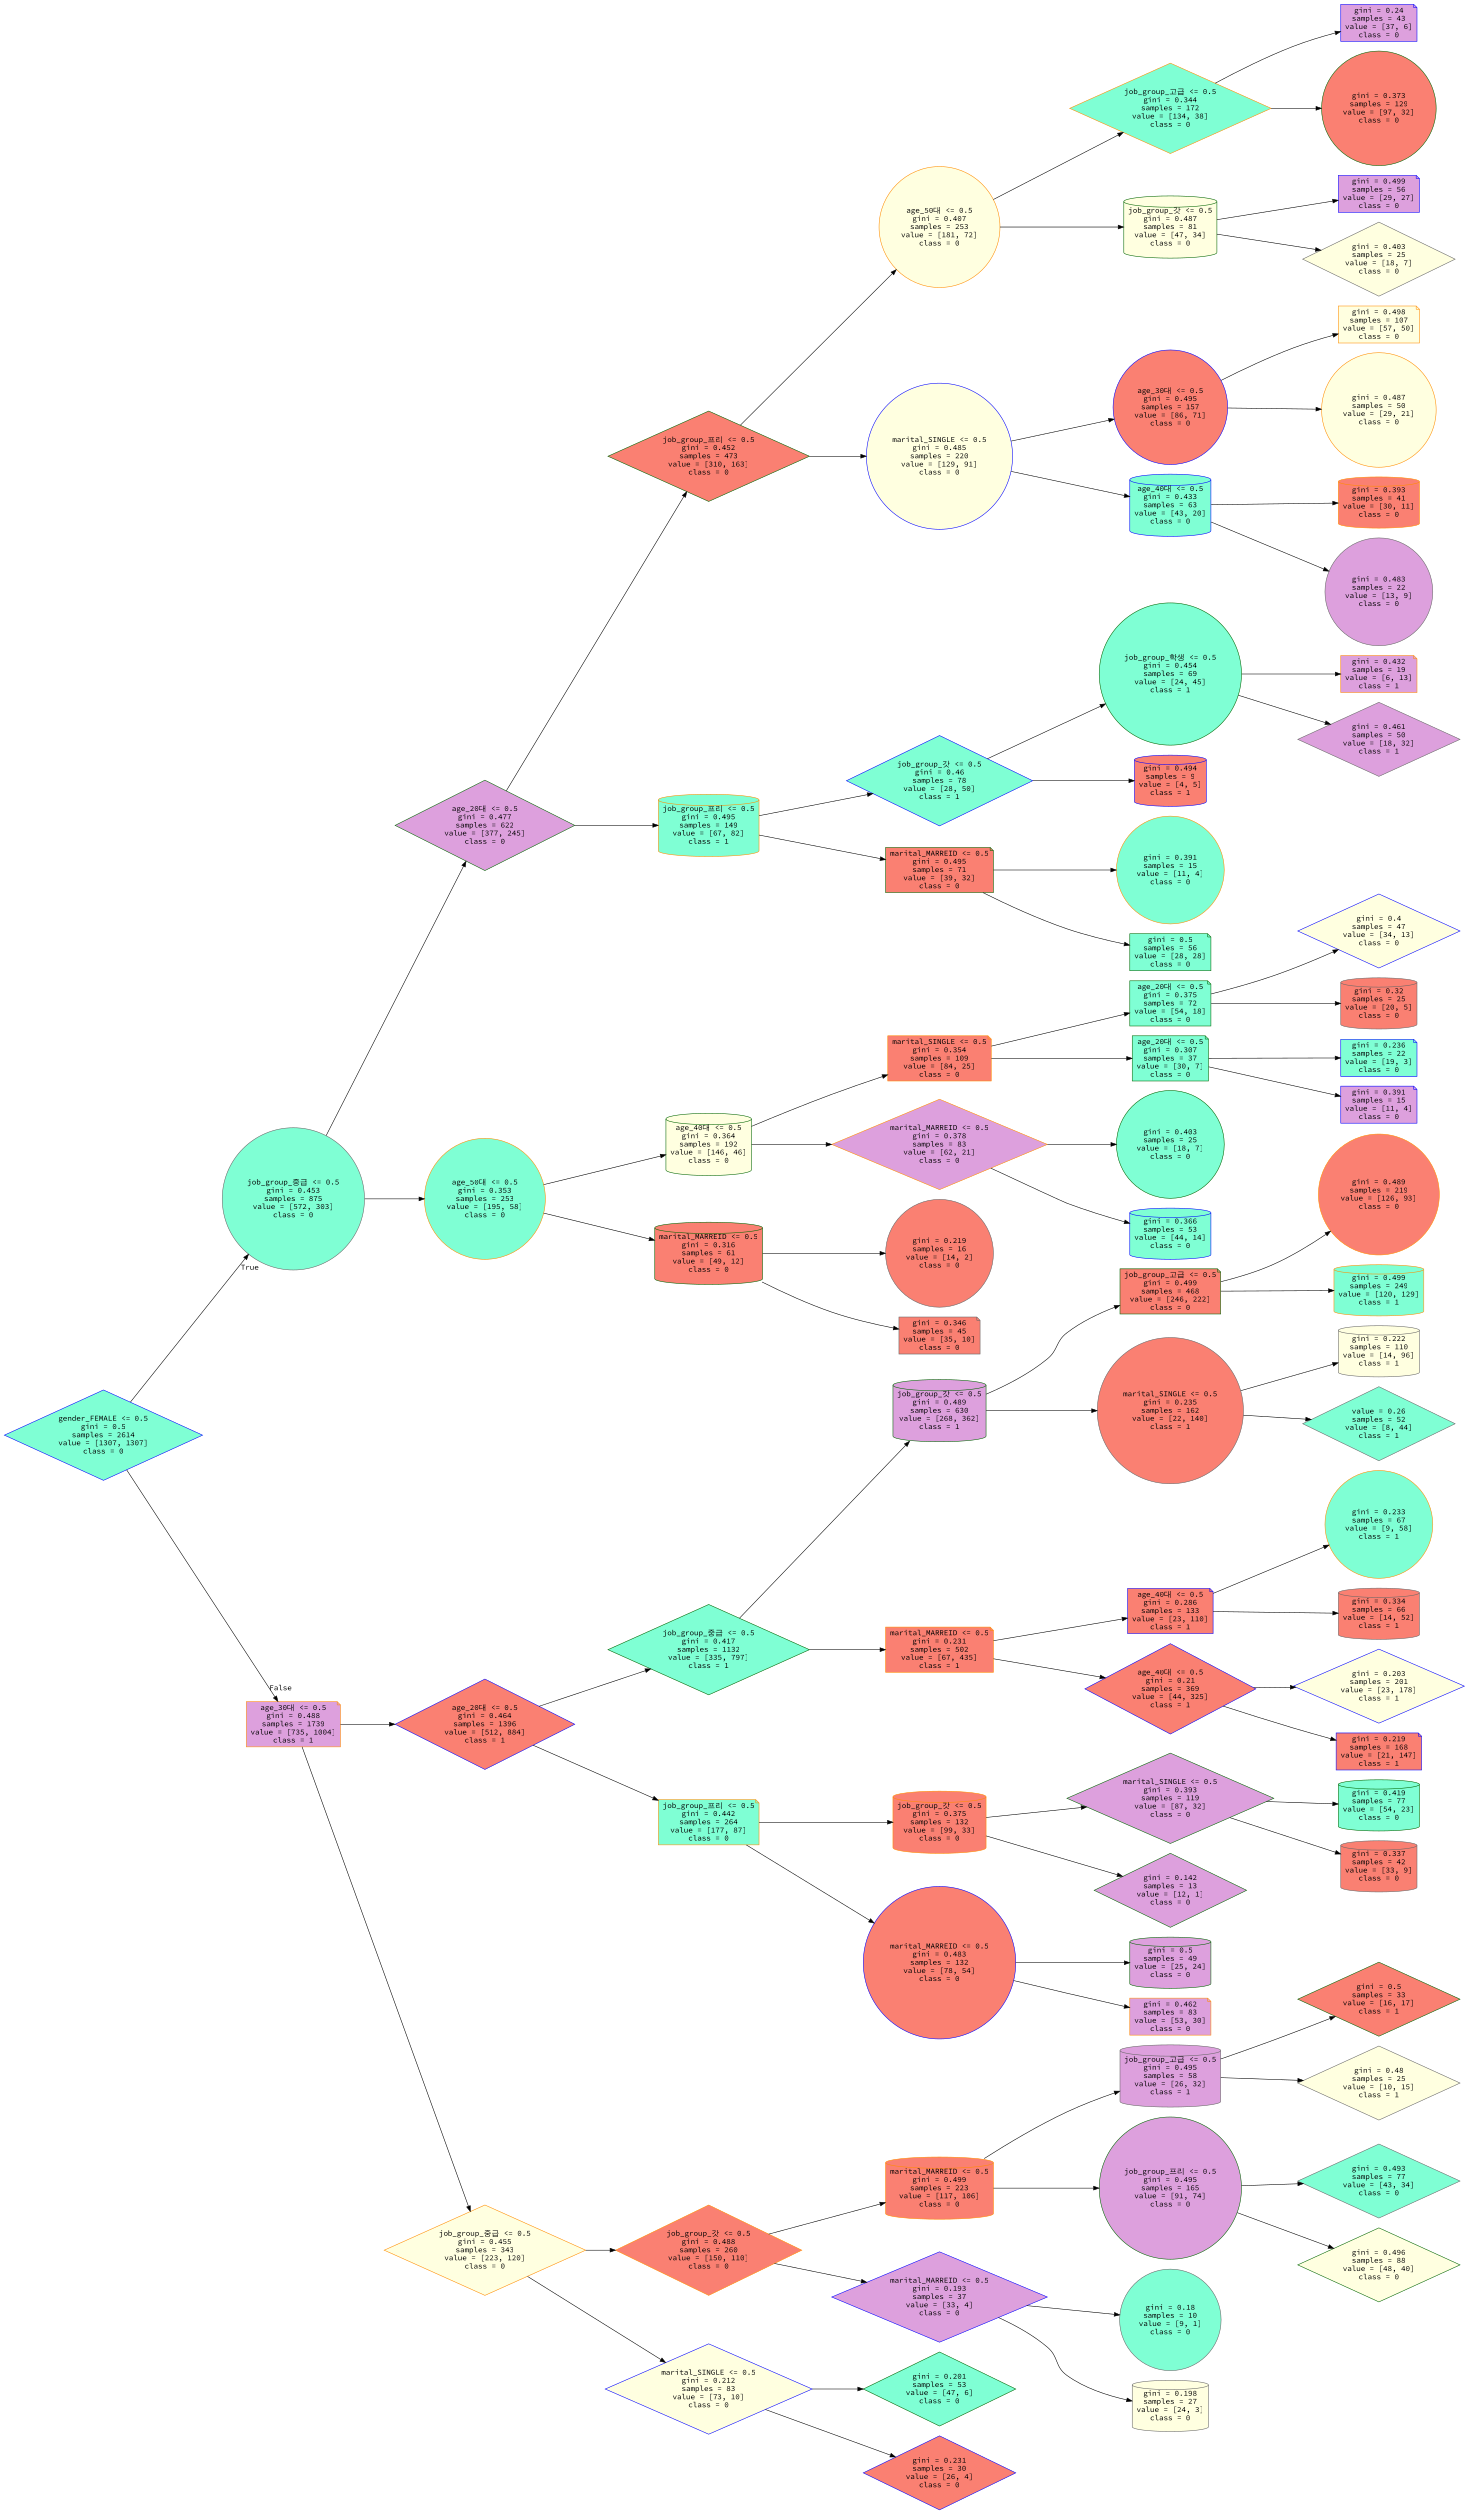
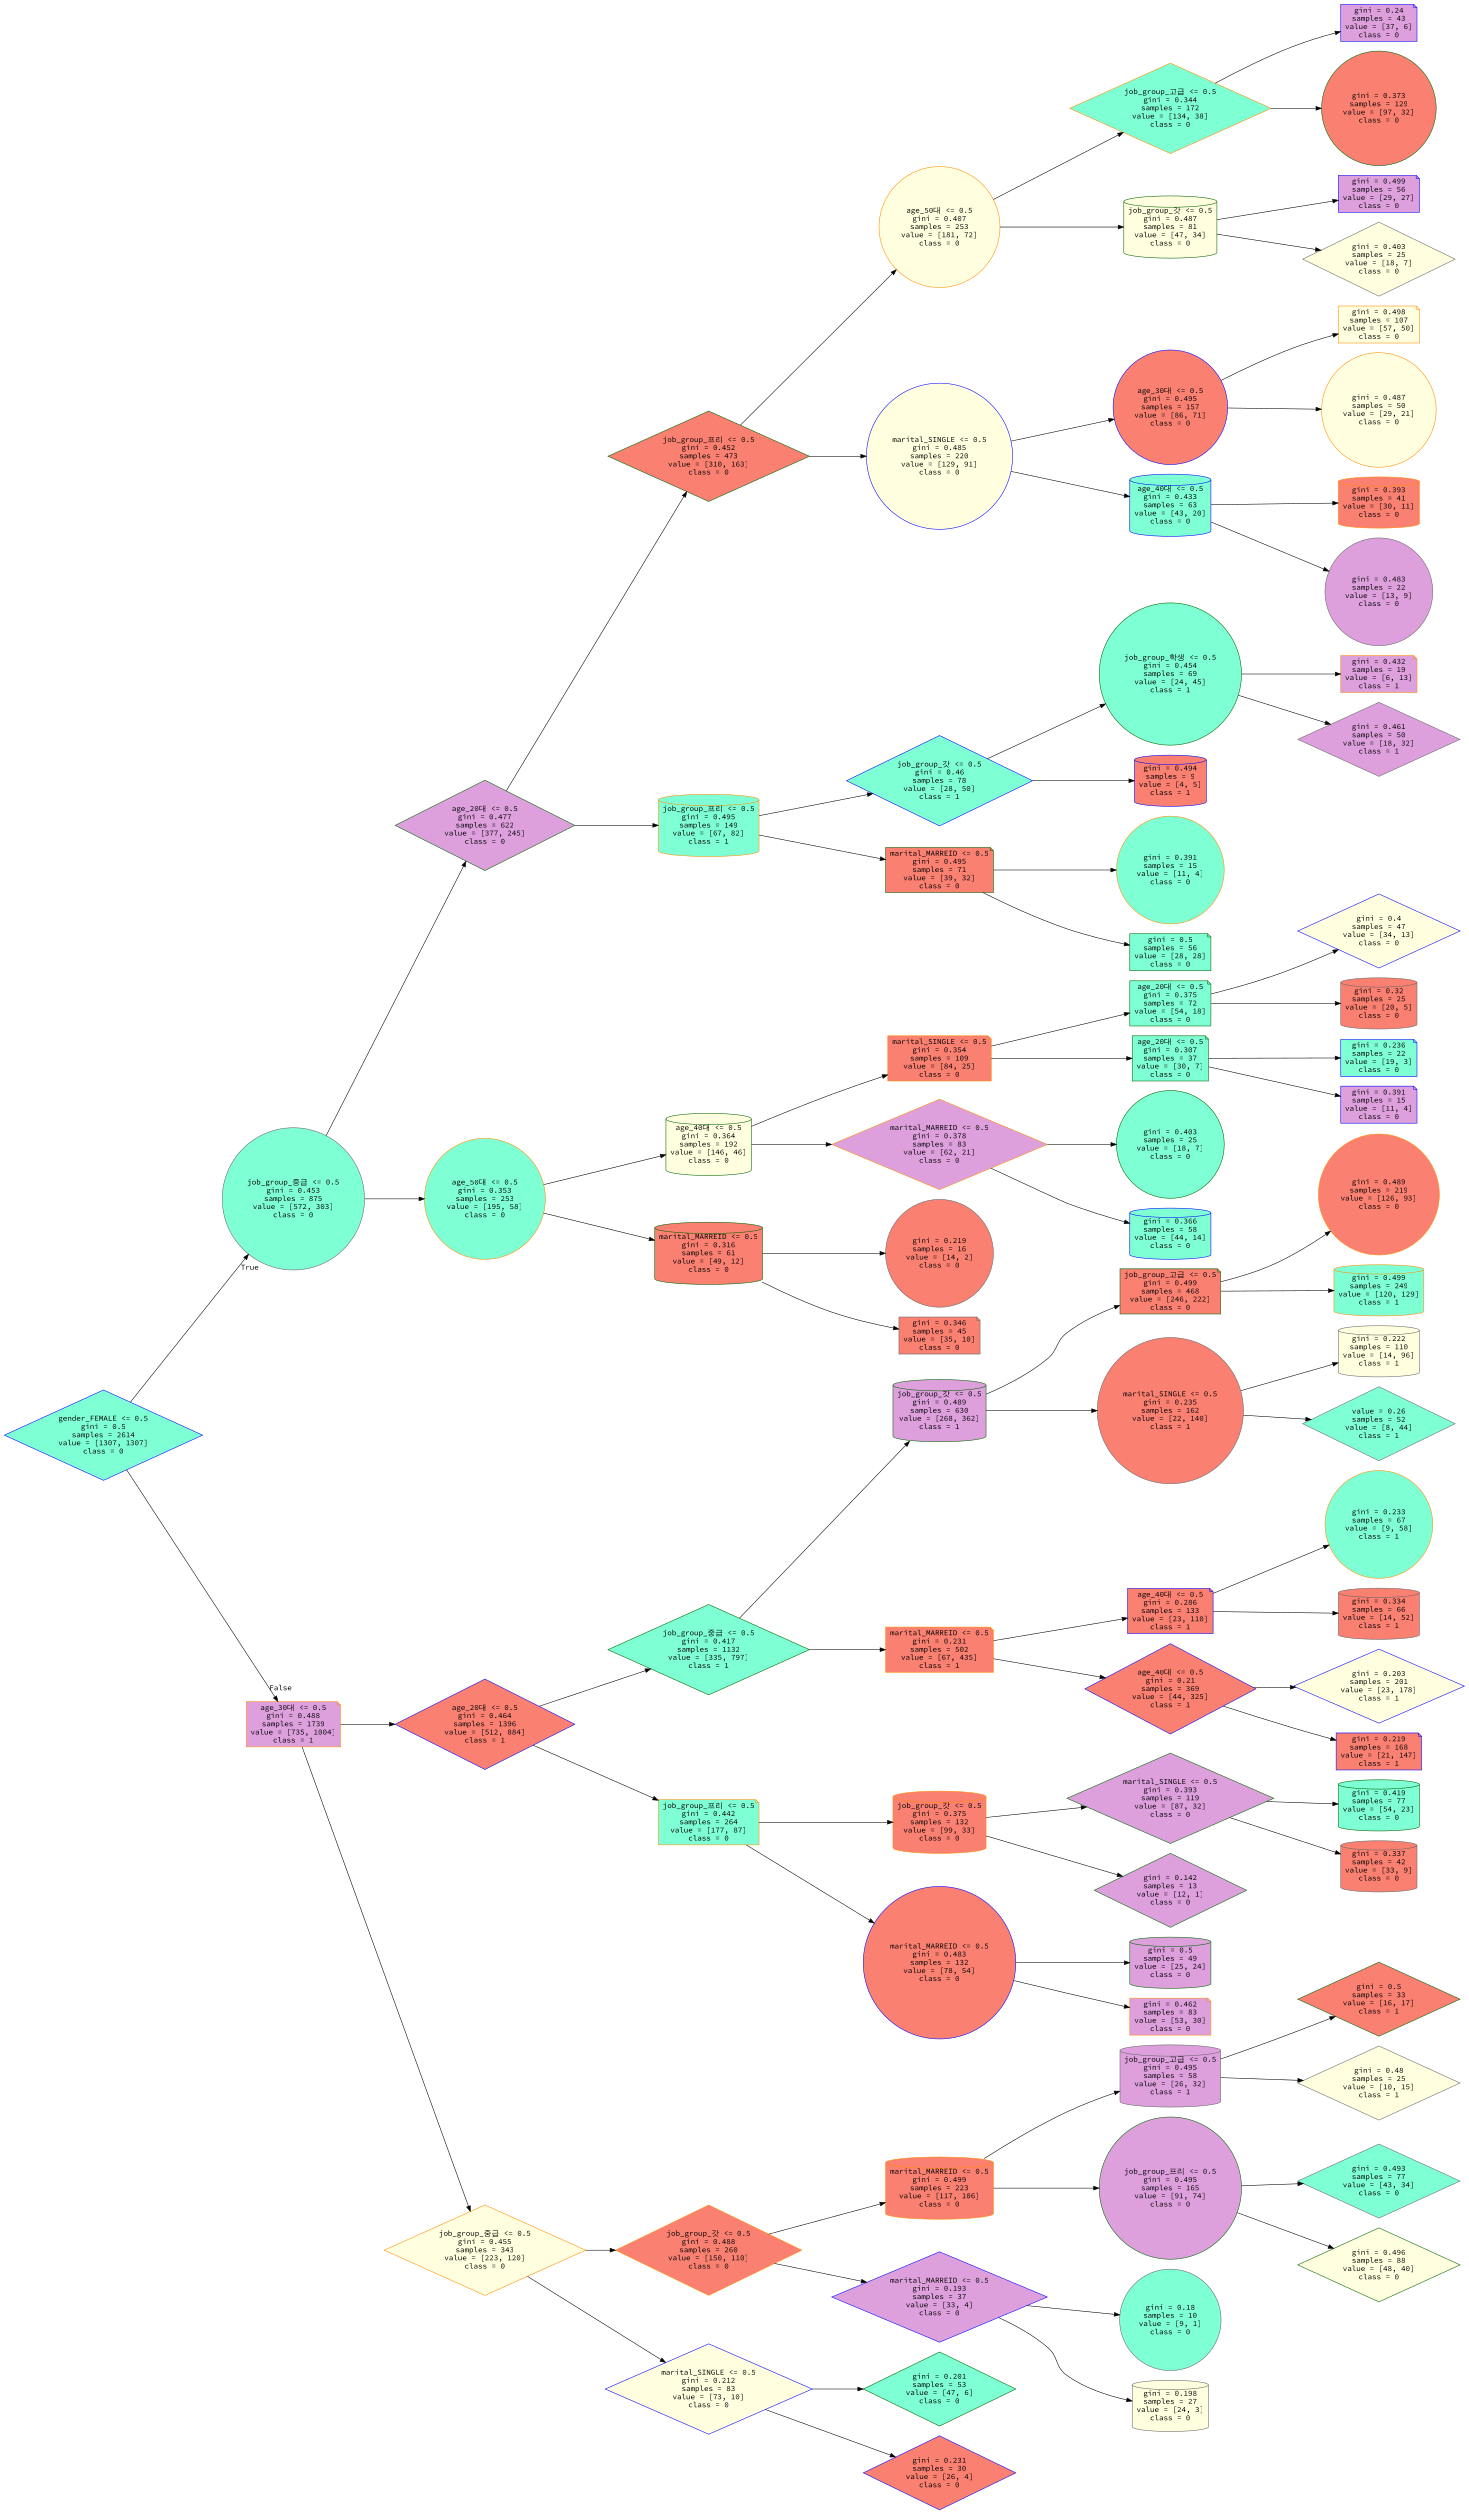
(1170, 1234) -> (1170, 1234)
